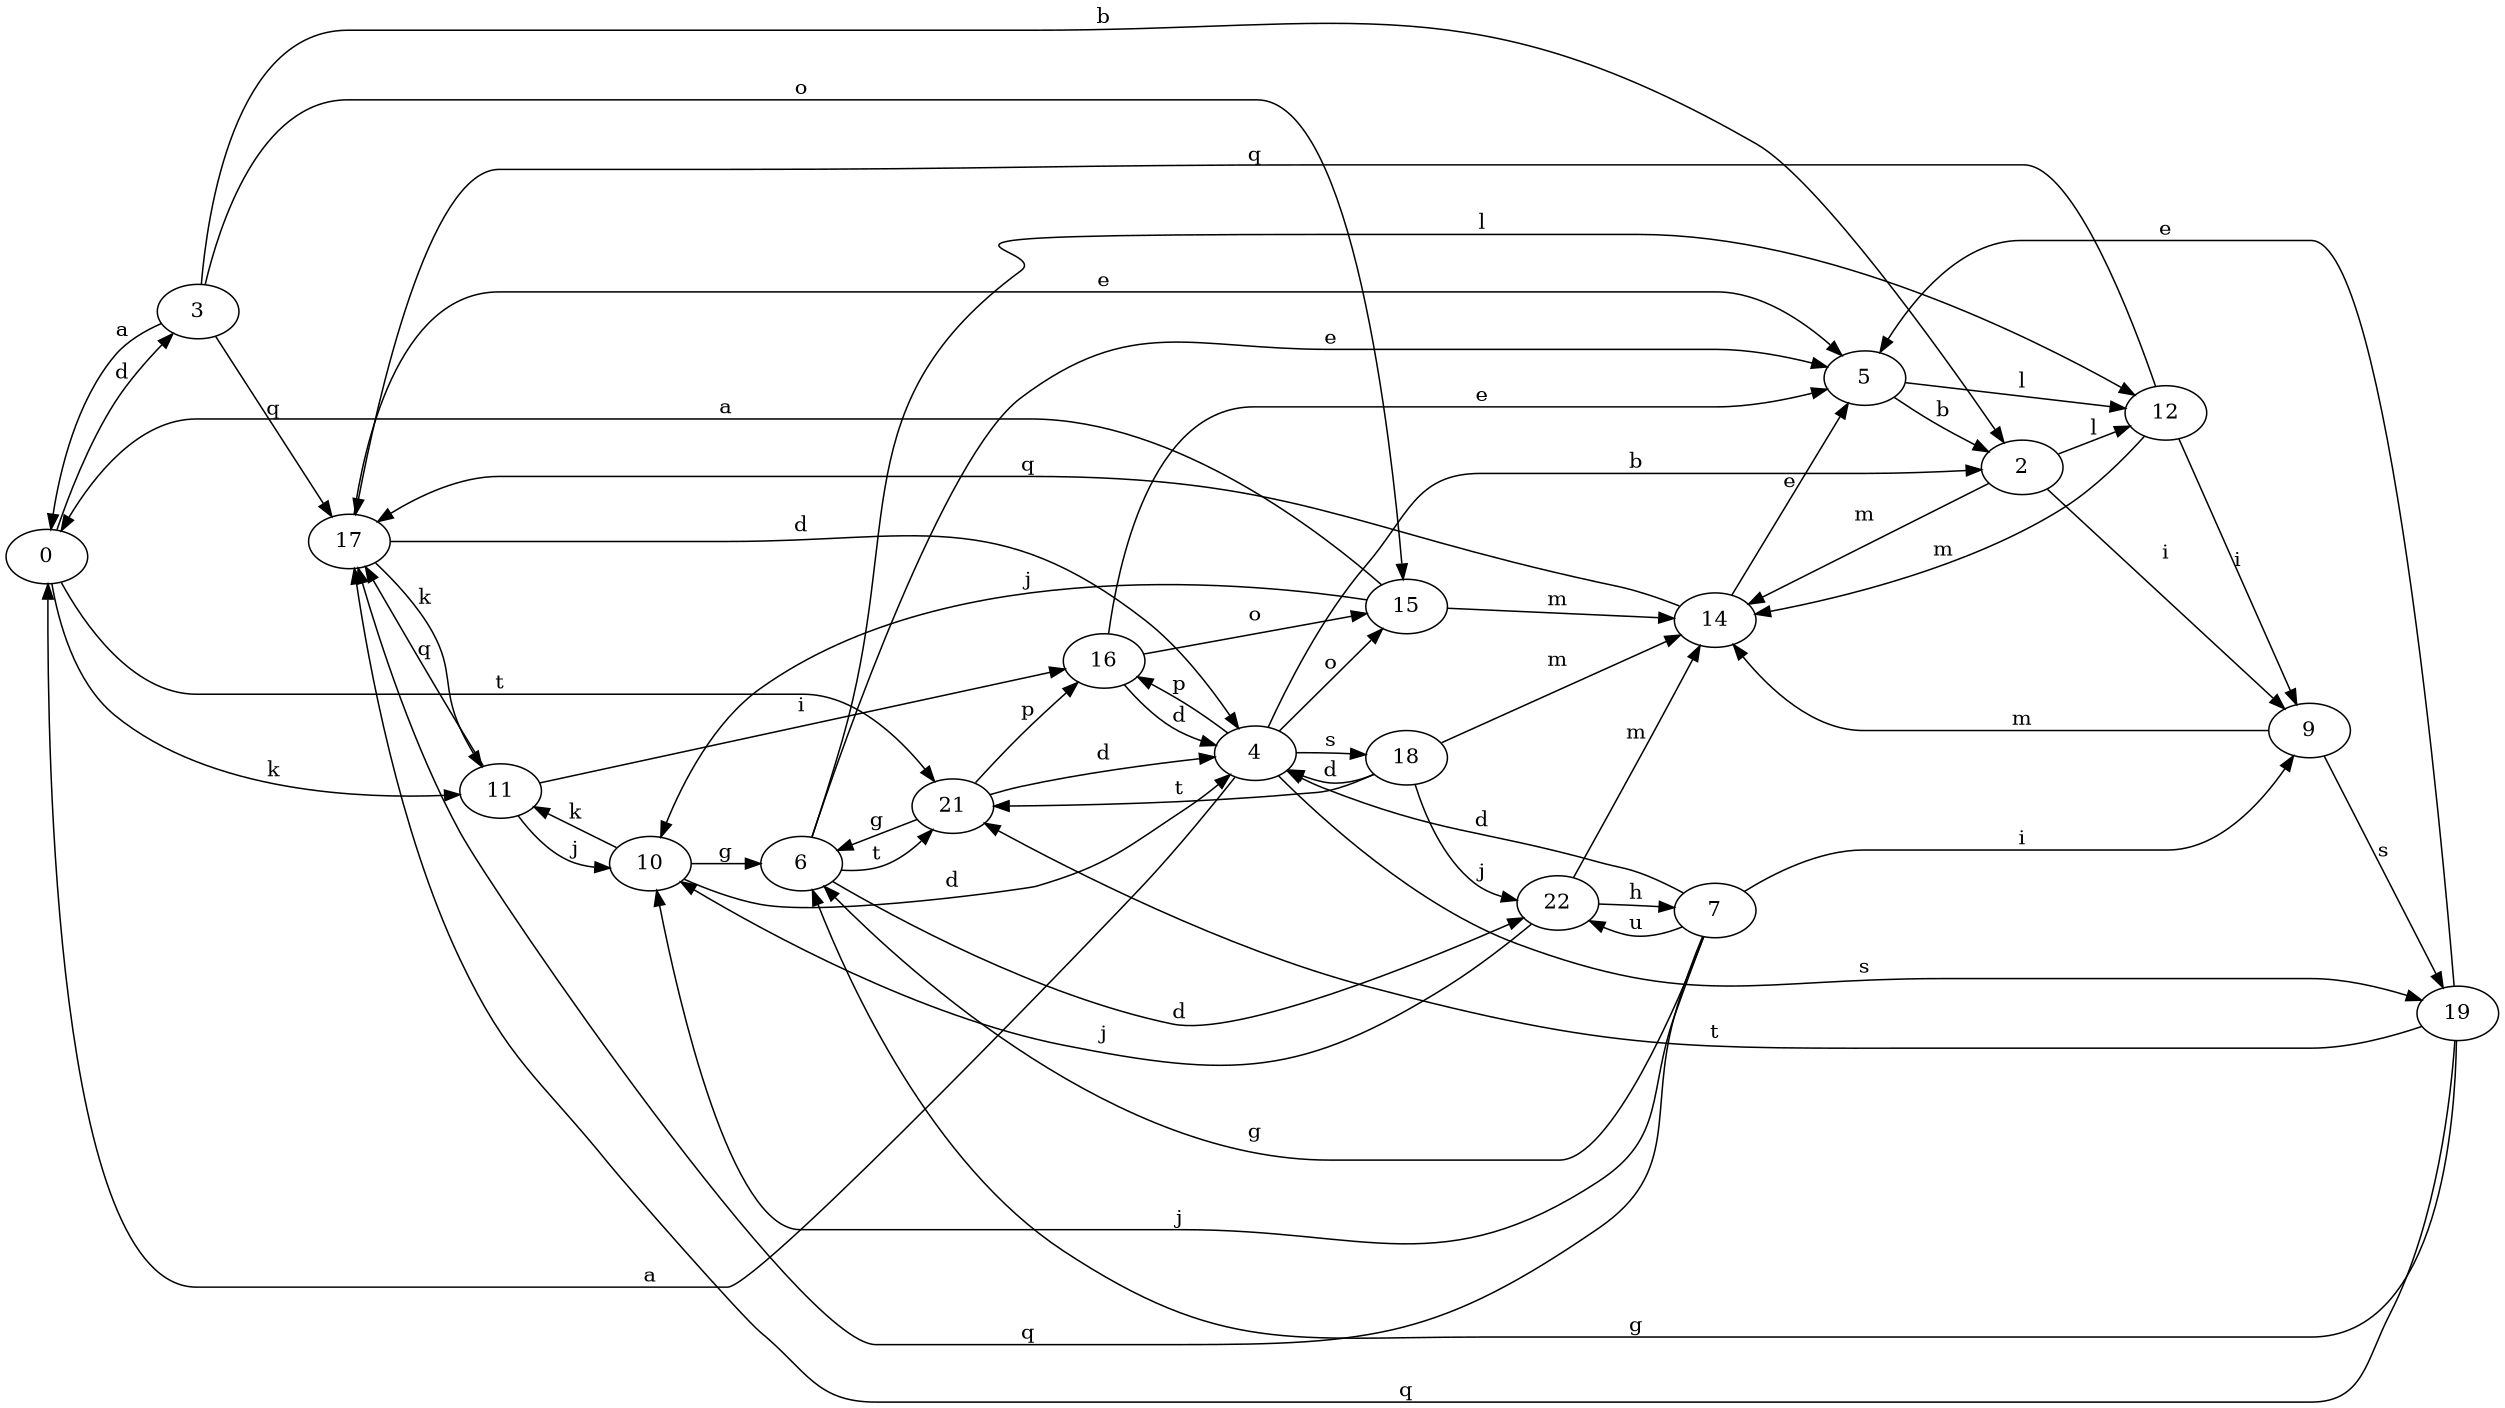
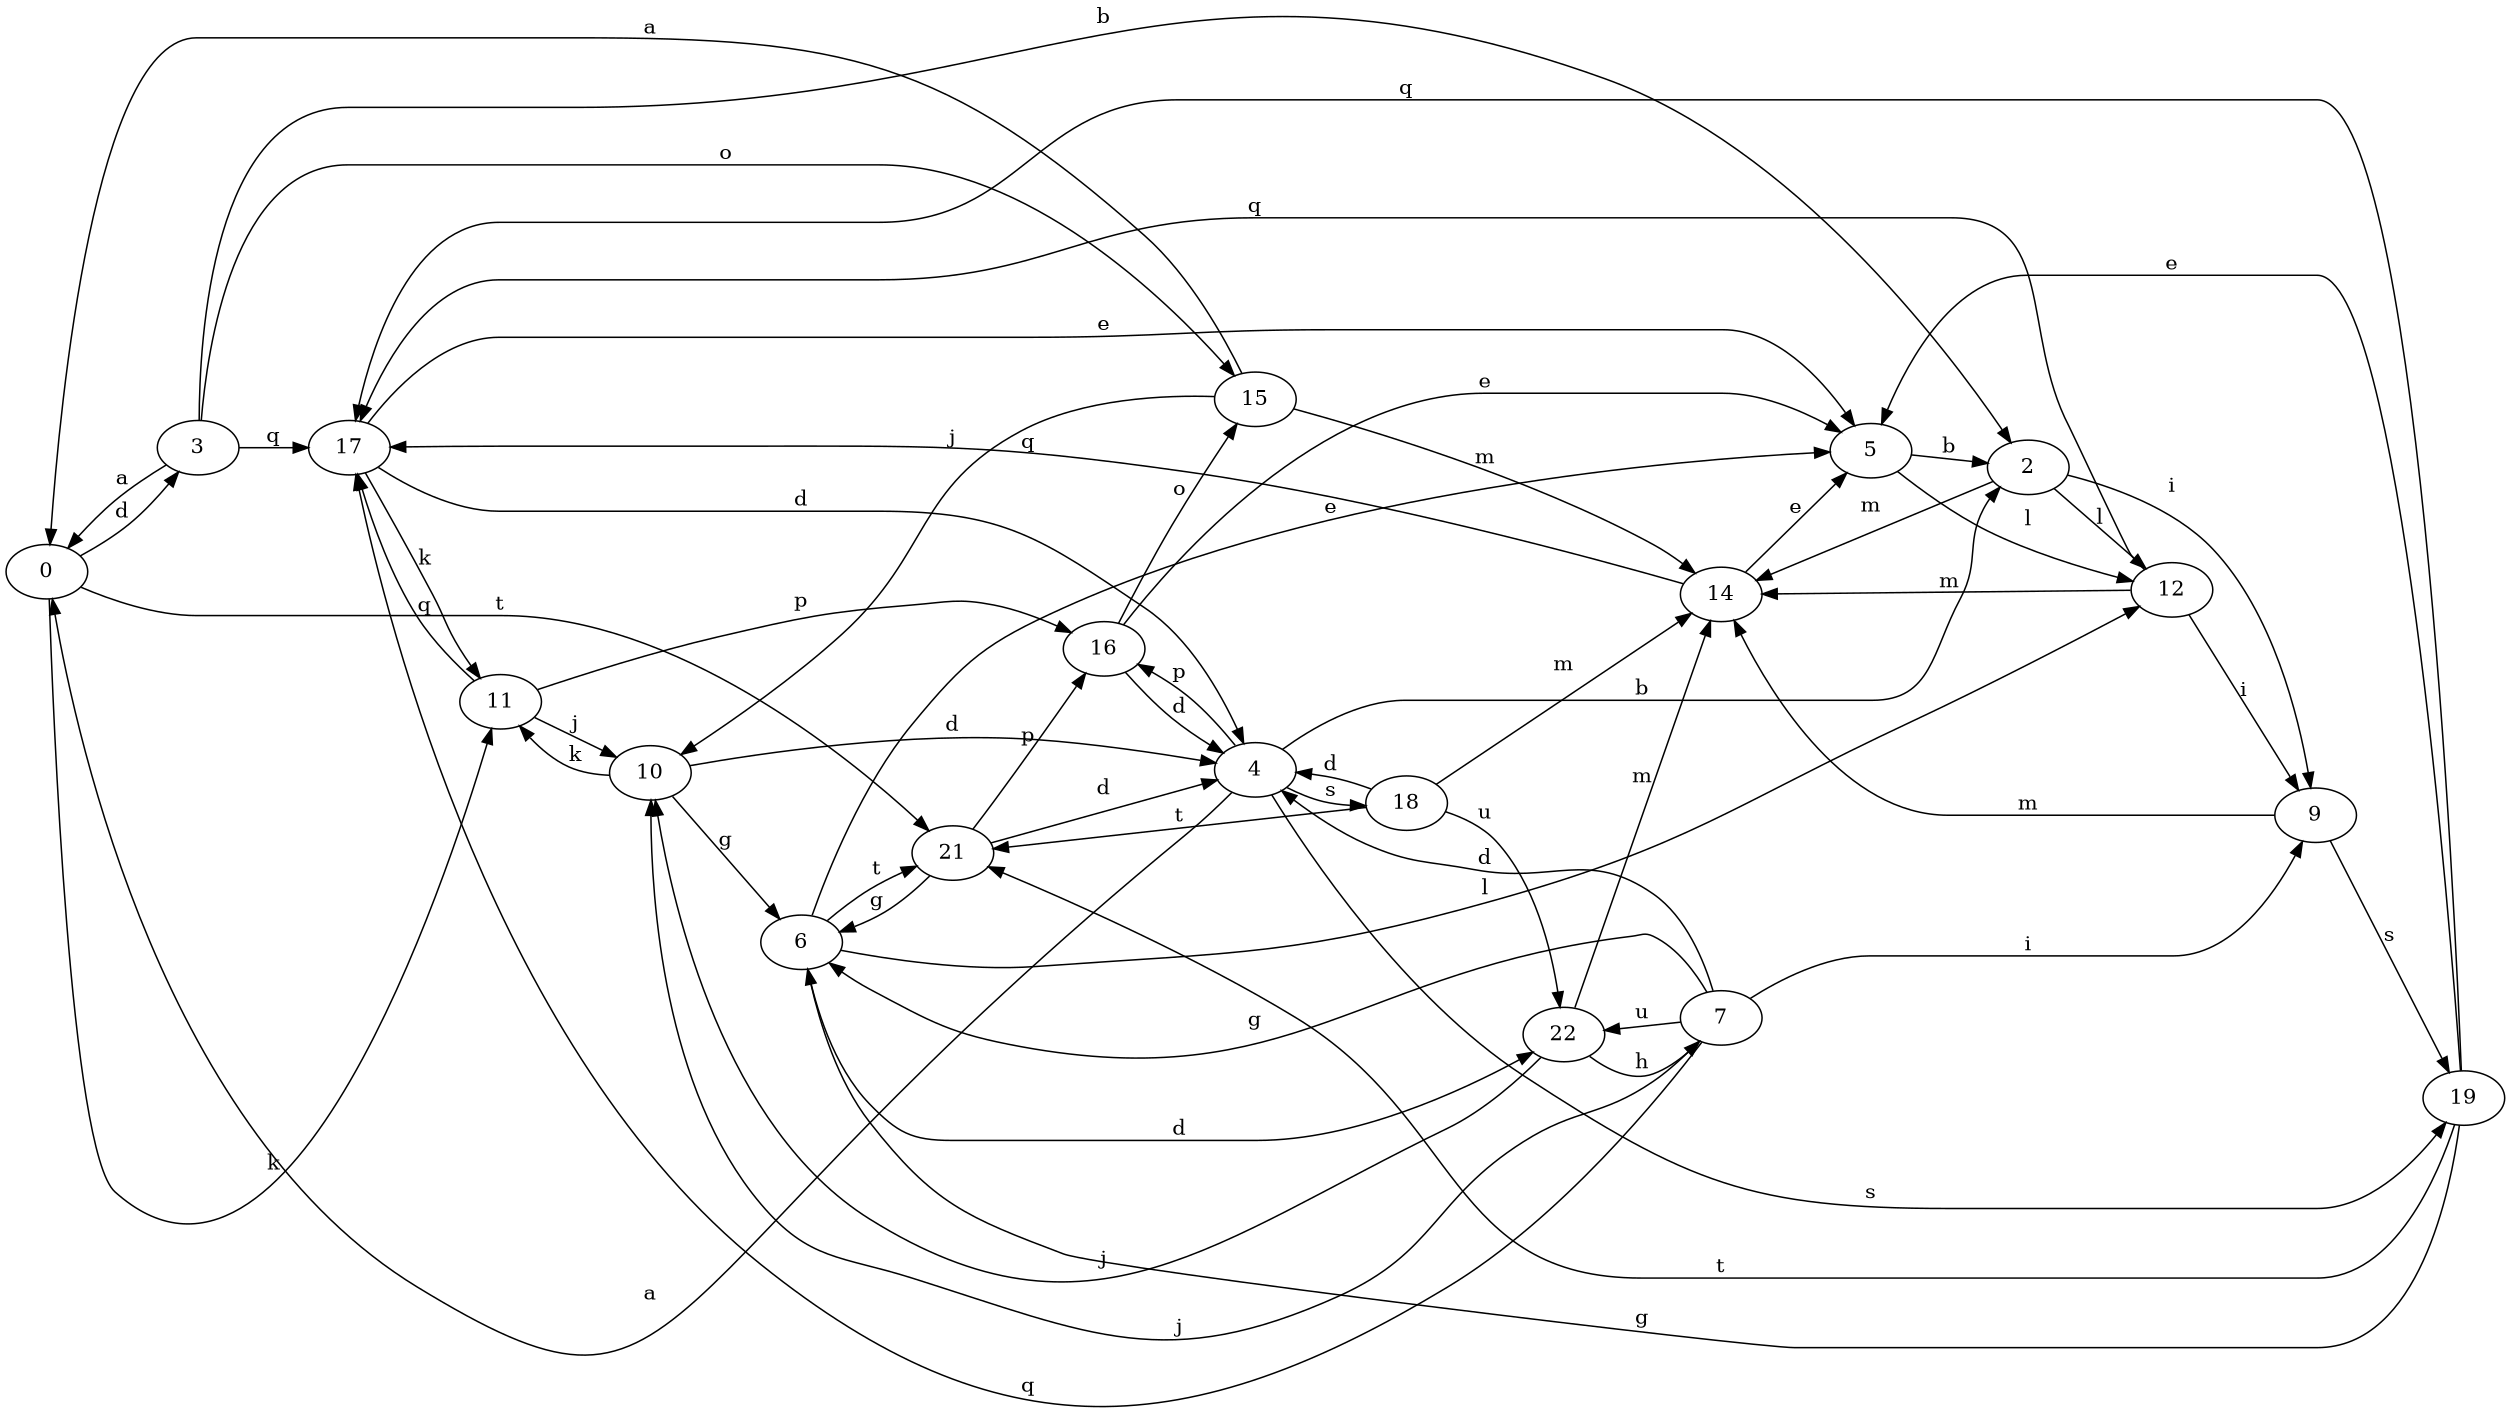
(1325, 686) -> none
(802, 706) -> (802, 601)
(1482, 872) -> (1485, 813)
